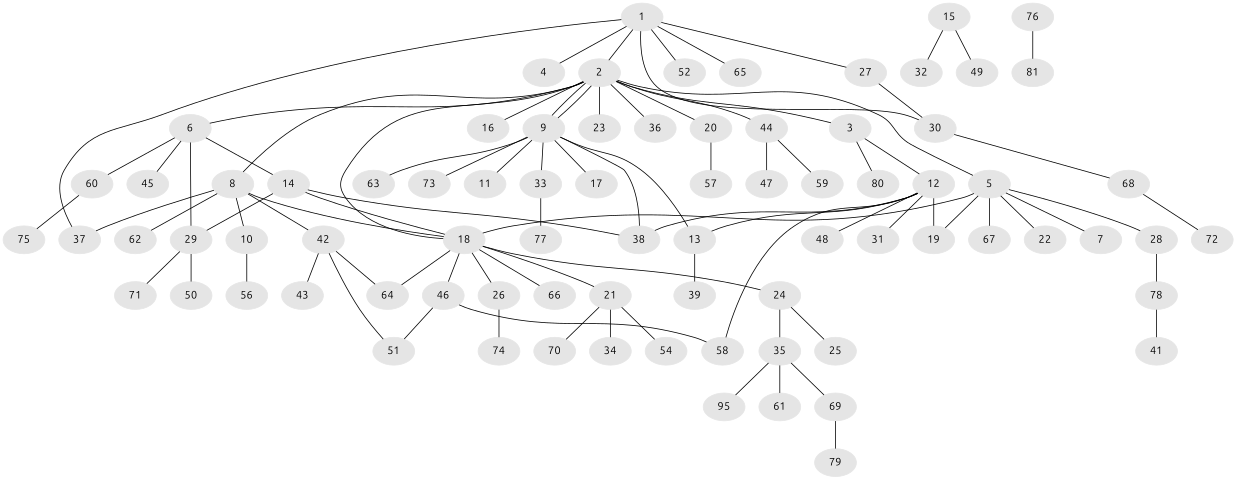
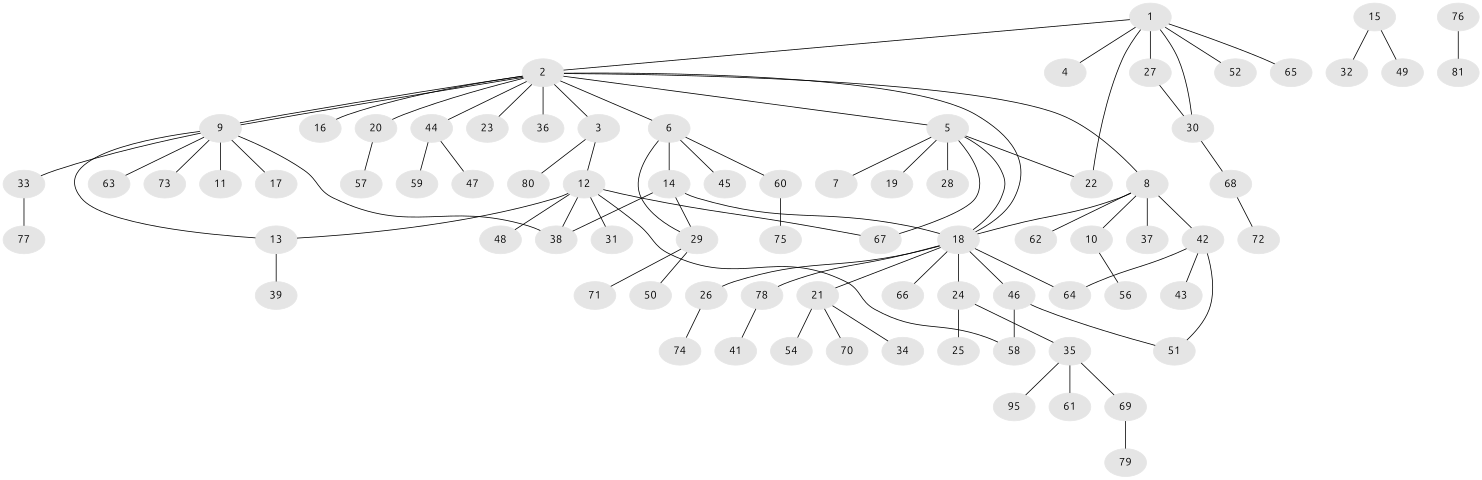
(303, 72) -> (1109, 97)
(934, 212) -> (732, 214)
(1157, 268) -> (834, 269)
